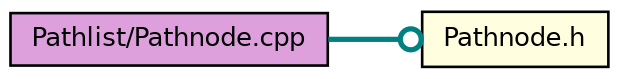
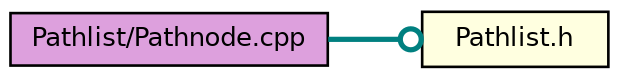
(515, 39) -> (515, 39)
